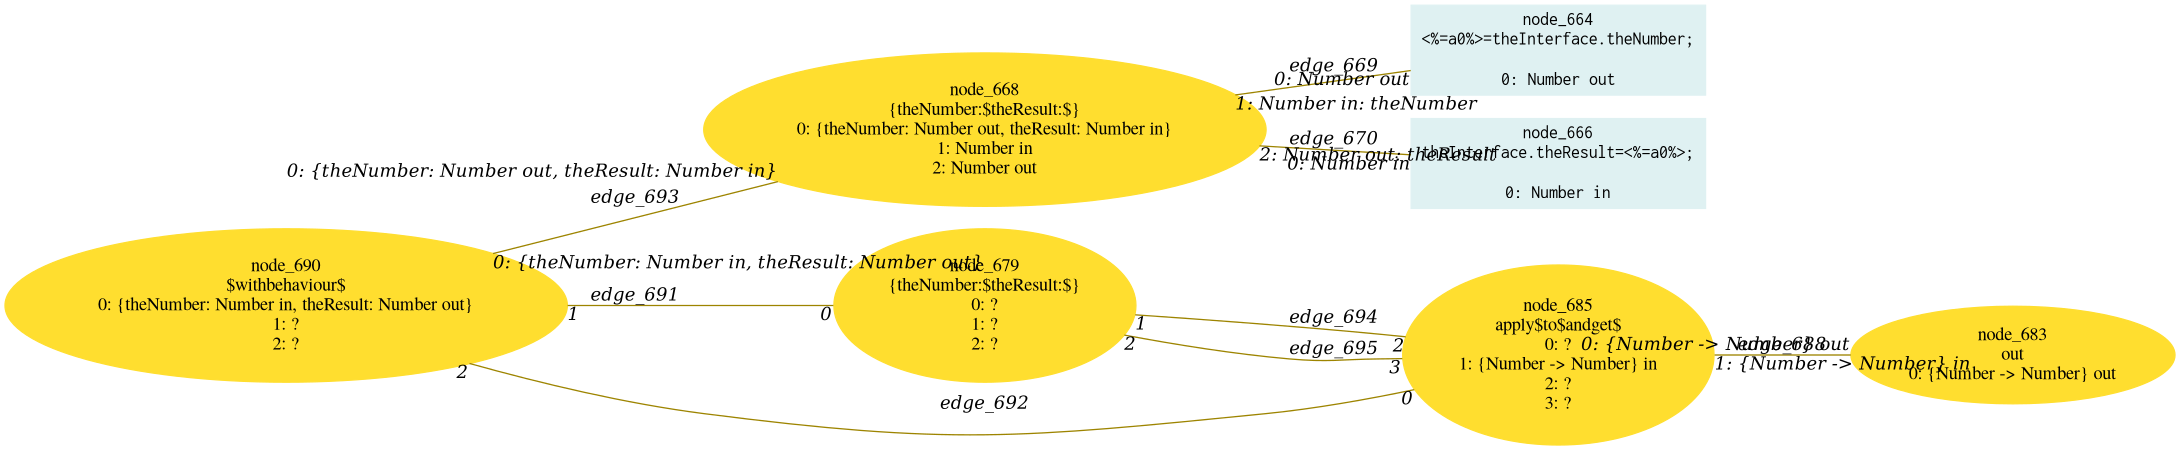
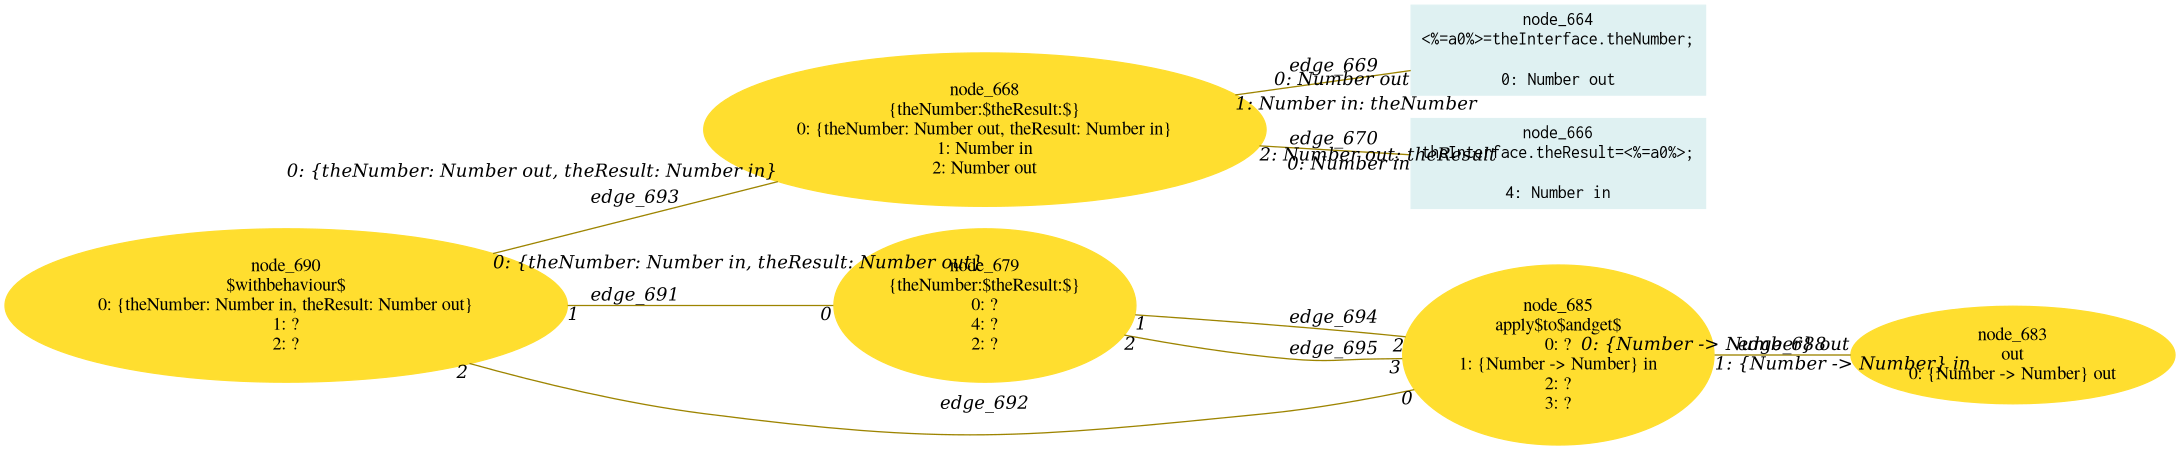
(1558, 163) -> (1558, 163)
(985, 306) -> (985, 306)
